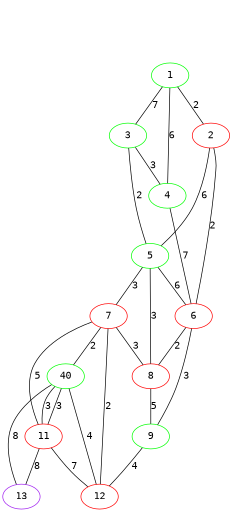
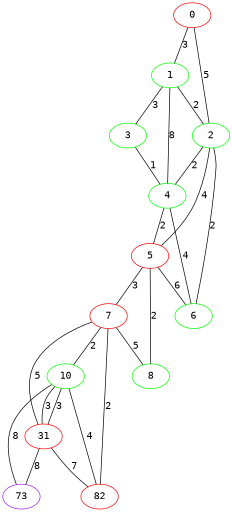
none -> (192, 15)
(155, 105) -> (155, 105)
(172, 136) -> (172, 136)
(211, 136) -> (211, 136)
(153, 166) -> (153, 166)
none -> (189, 166)
(134, 196) -> (159, 226)
(204, 196) -> (204, 196)
(150, 256) -> (150, 256)
(186, 256) -> (186, 256)
(154, 316) -> (154, 316)
(194, 316) -> (194, 316)
(136, 346) -> (136, 346)
(172, 346) -> none
(66, 376) -> (66, 376)
(151, 376) -> (151, 376)
(44, 436) -> (44, 436)
(151, 436) -> none
(21, 497) -> (21, 497)
(100, 497) -> (100, 497)
